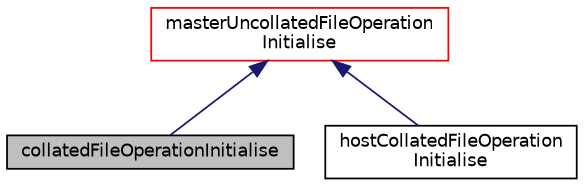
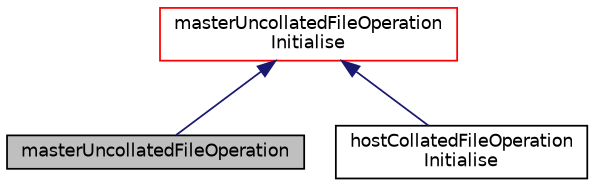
(150, 152) -> (156, 152)
